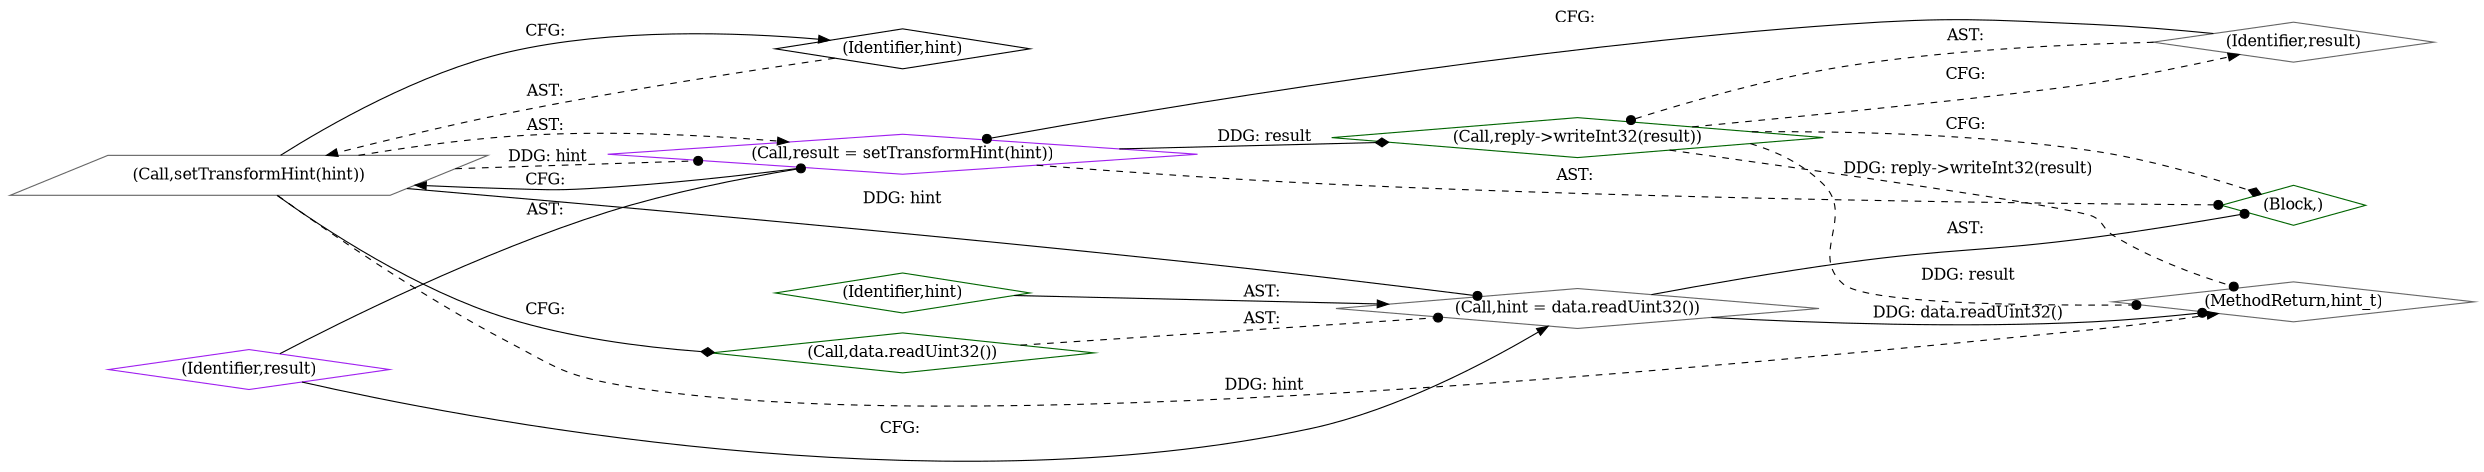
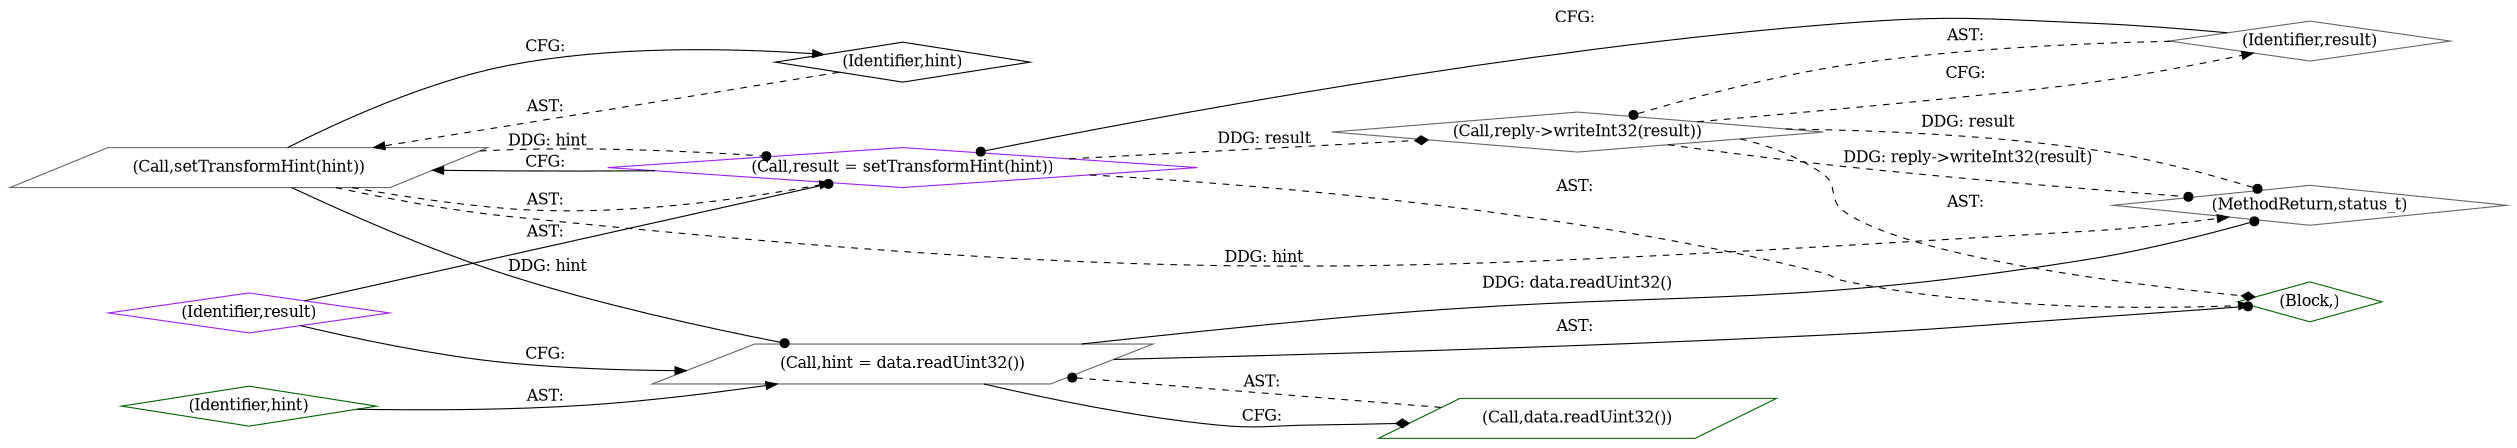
(1968, 125) -> (1968, 203)
(1577, 138) -> (1577, 132)
(1247, 146) -> (1242, 150)
(1625, 195) -> (1666, 240)
(2293, 302) -> (2310, 205)
(477, 307) -> (1188, 422)
(1577, 309) -> (903, 364)
(903, 353) -> (1577, 418)
